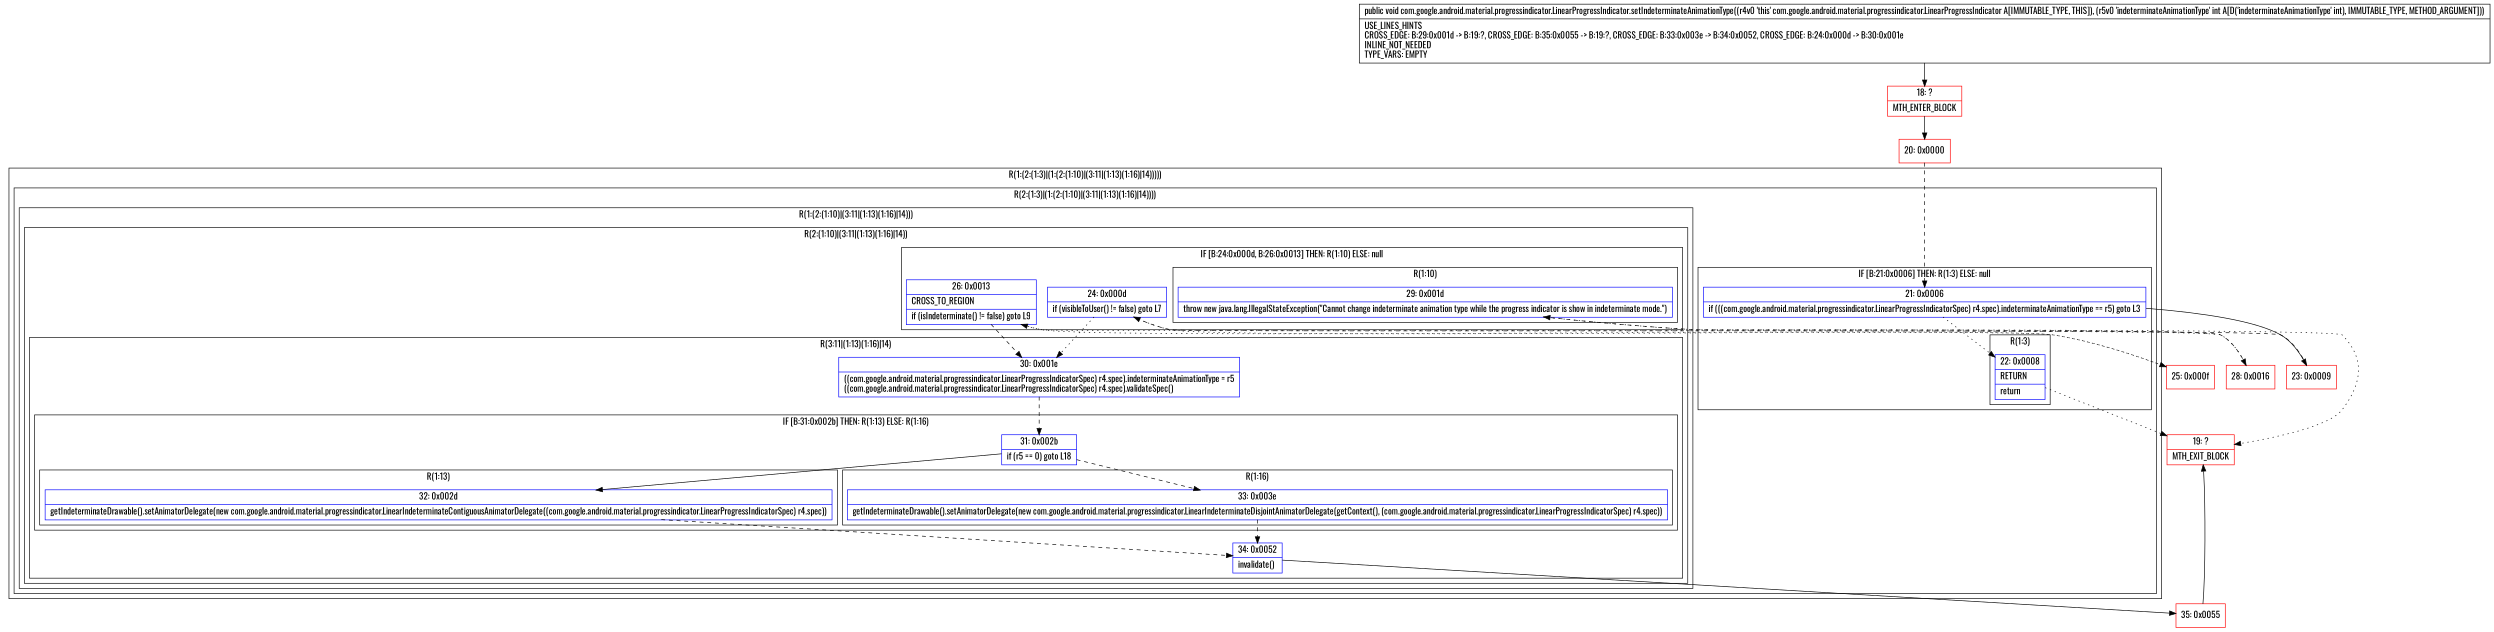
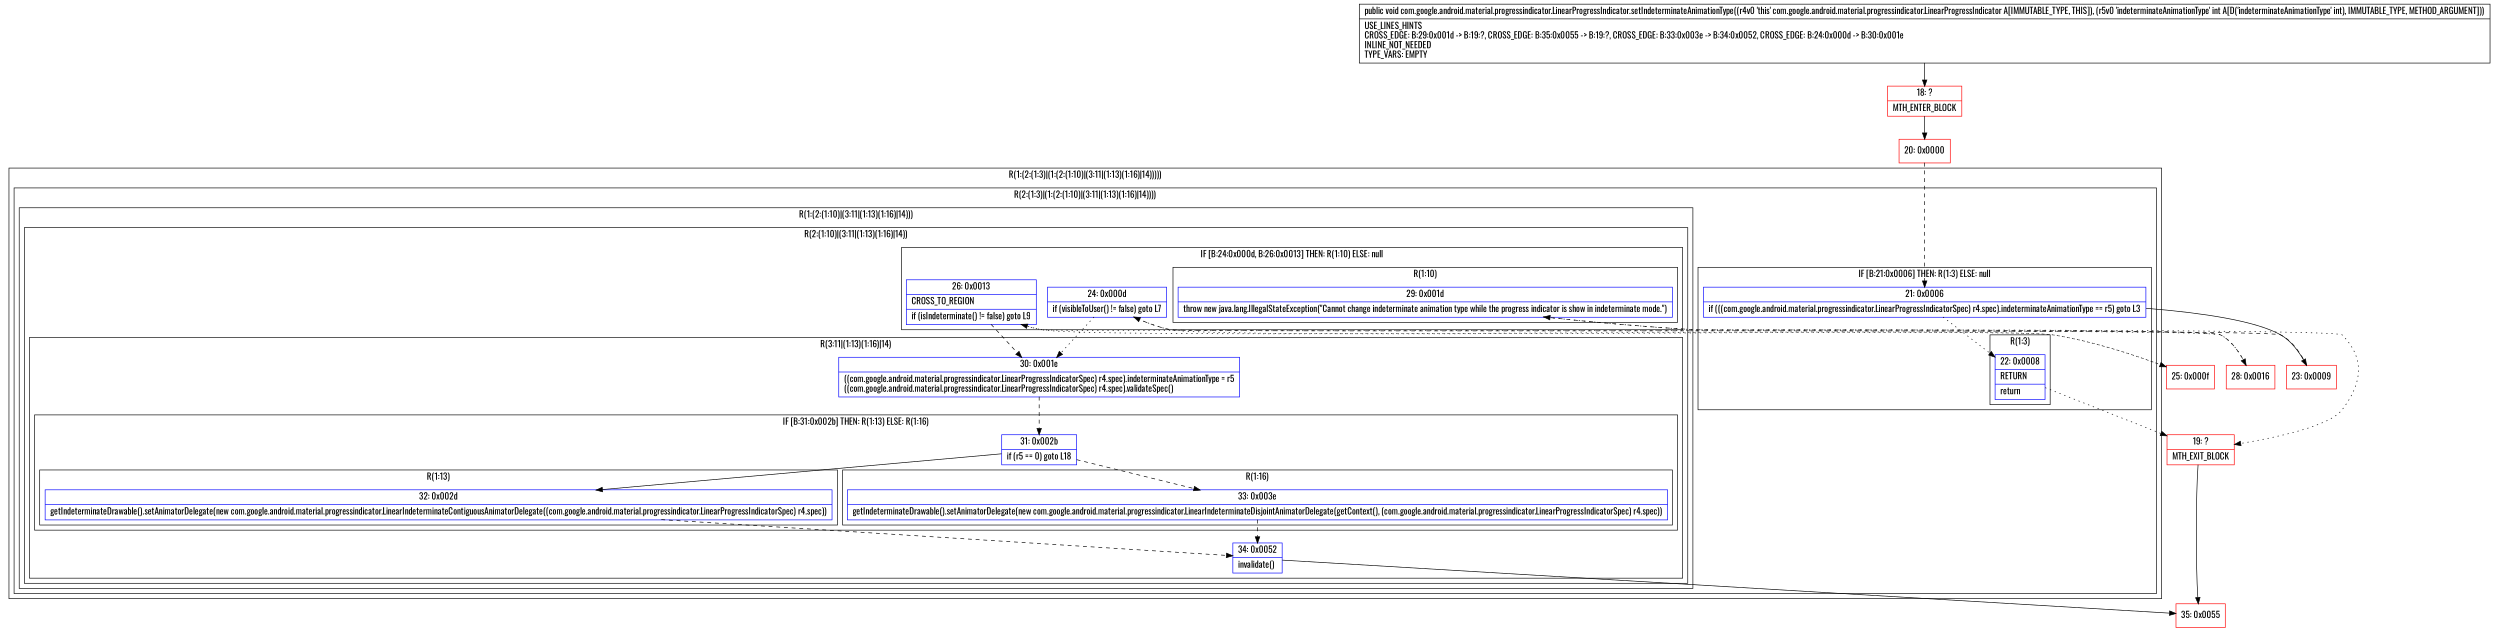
(2205, 538) -> (2196, 531)
